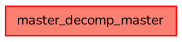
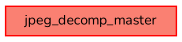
(91, 21) -> (91, 21)
